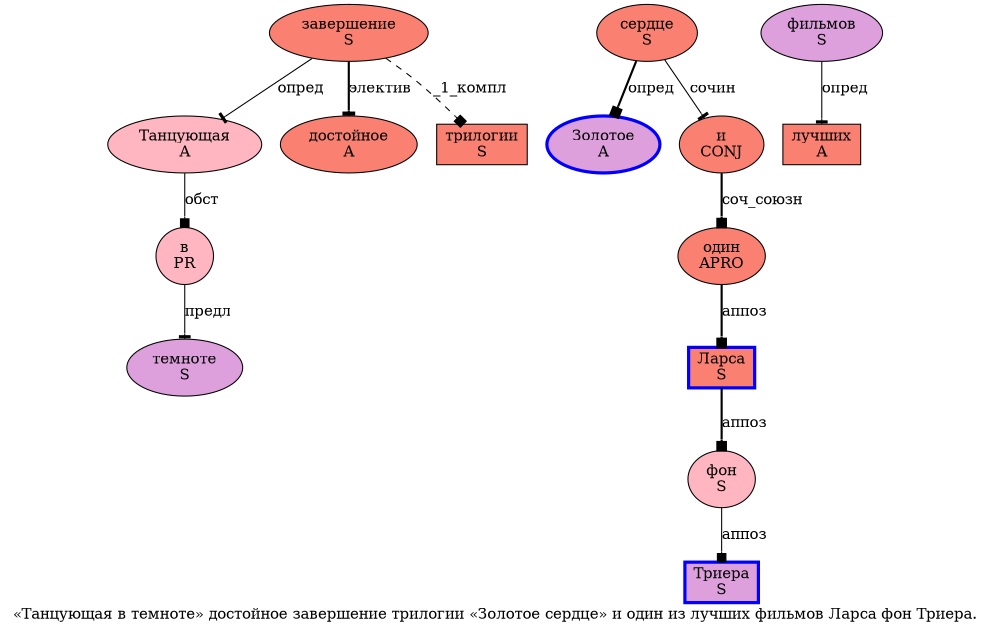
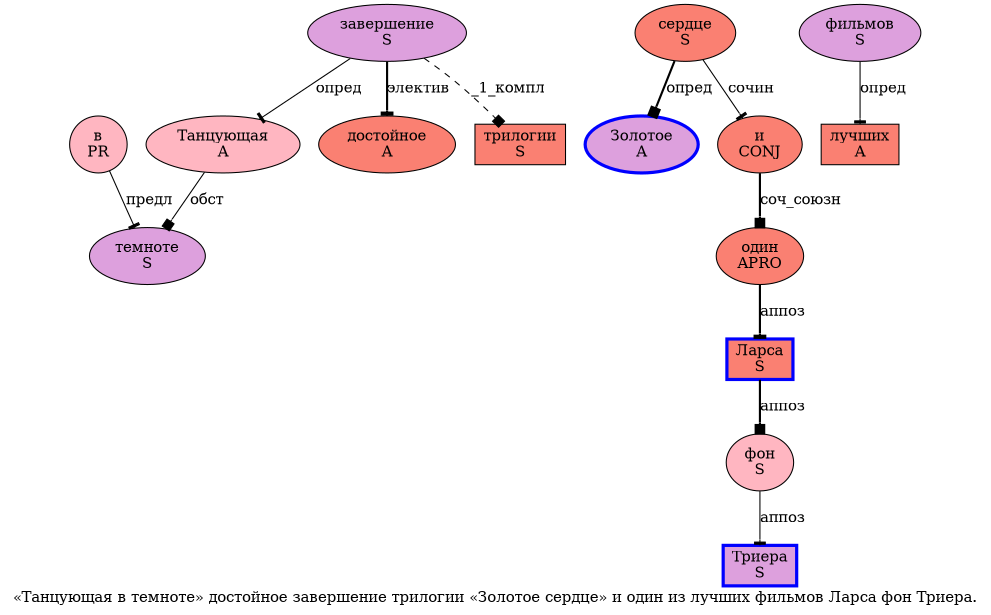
(349, 33) -> (387, 33)
(185, 195) -> (188, 196)
(722, 310) -> (760, 309)
(722, 530) -> (760, 515)
